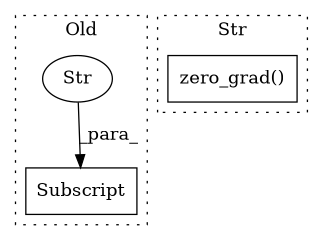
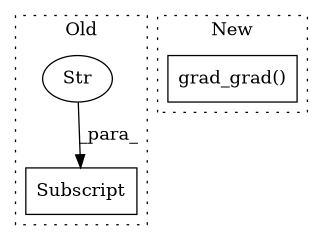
(232, 30) -> (232, 30)
(232, 79) -> (232, 79)
